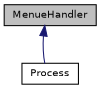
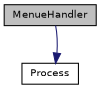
(43, 50) -> (57, 39)
